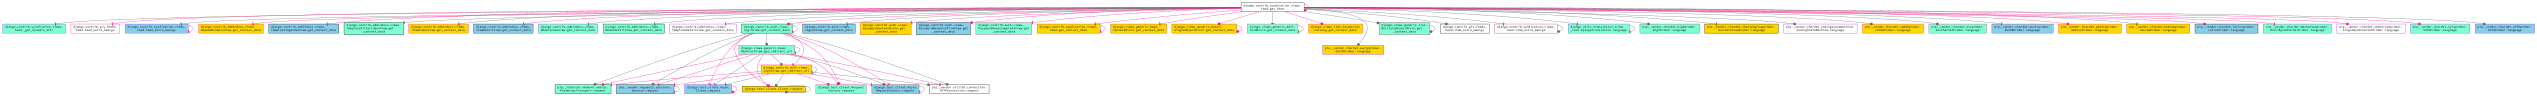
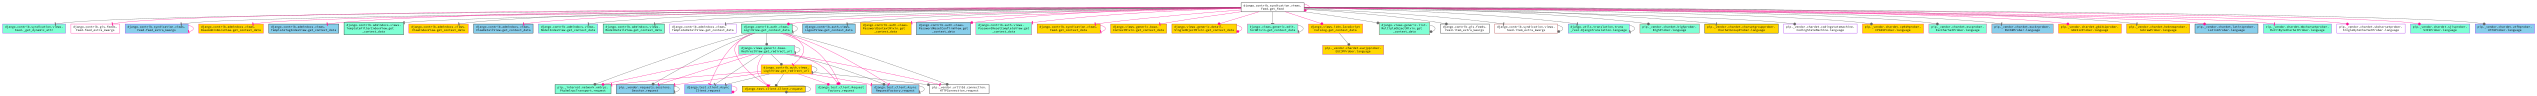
(1350, 15) -> (1344, 38)
